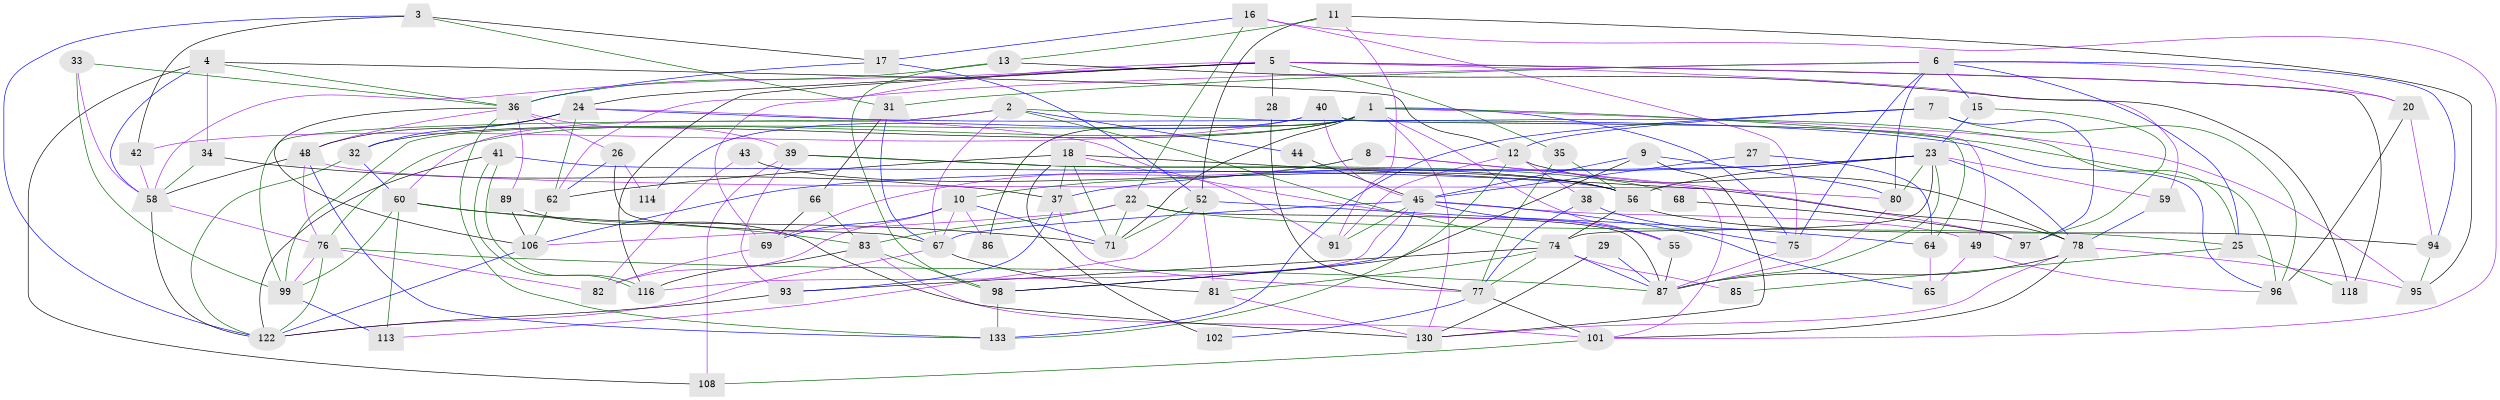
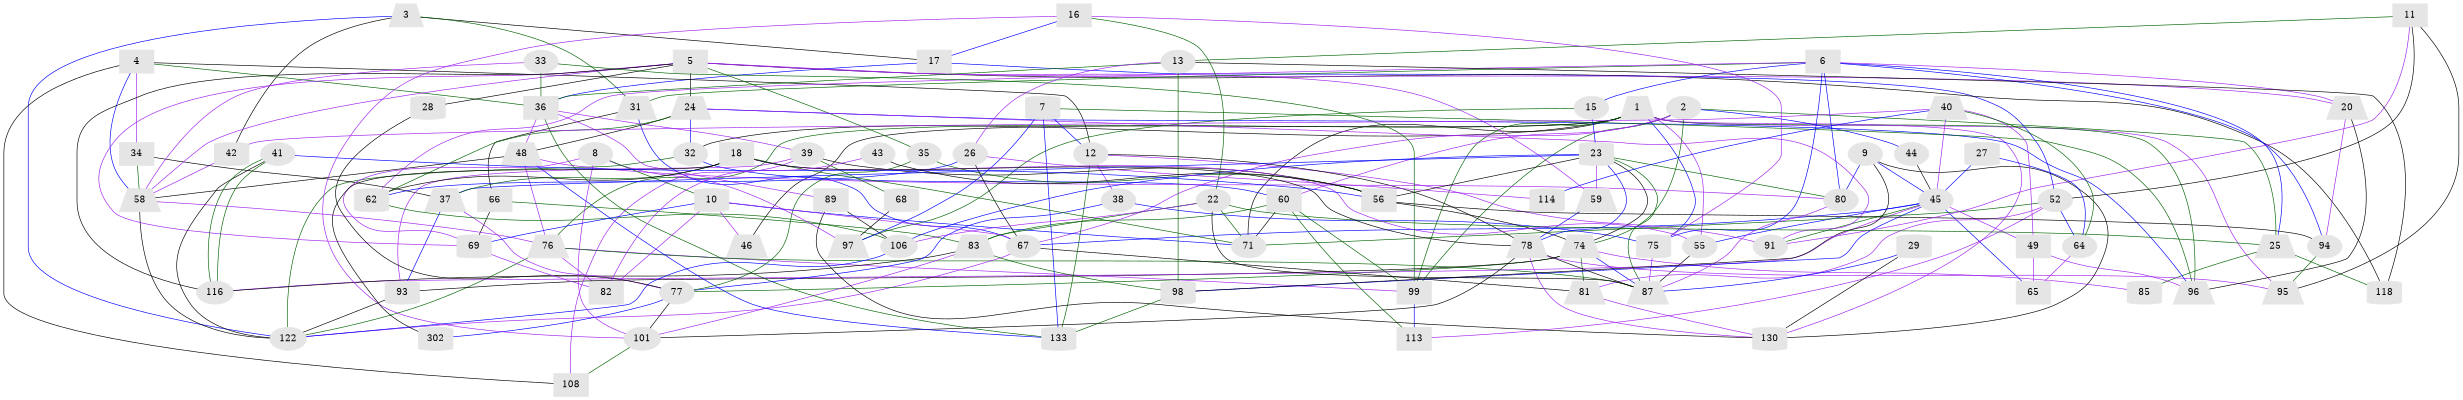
(586, 139) -> (1037, 87)
(288, 174) -> none
(988, 246) -> (747, 246)
(1215, 339) -> (436, 339)
